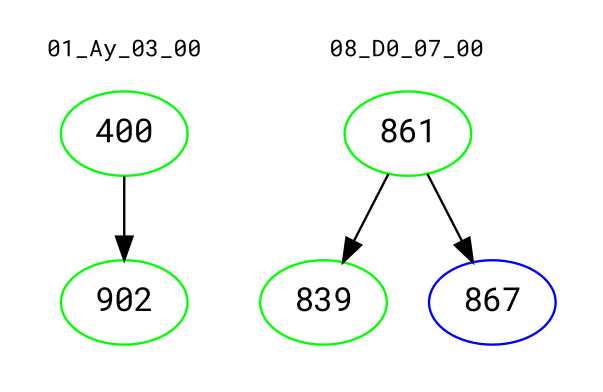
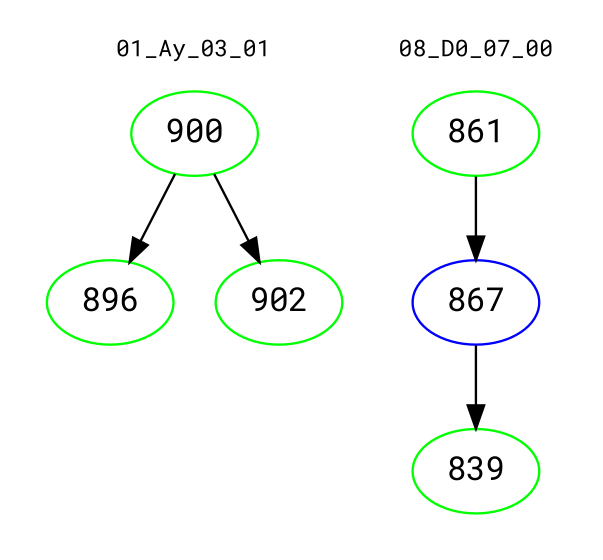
(125, 50) -> (195, 50)
(124, 134) -> (195, 134)
(371, 208) -> (476, 375)
none -> (110, 302)
